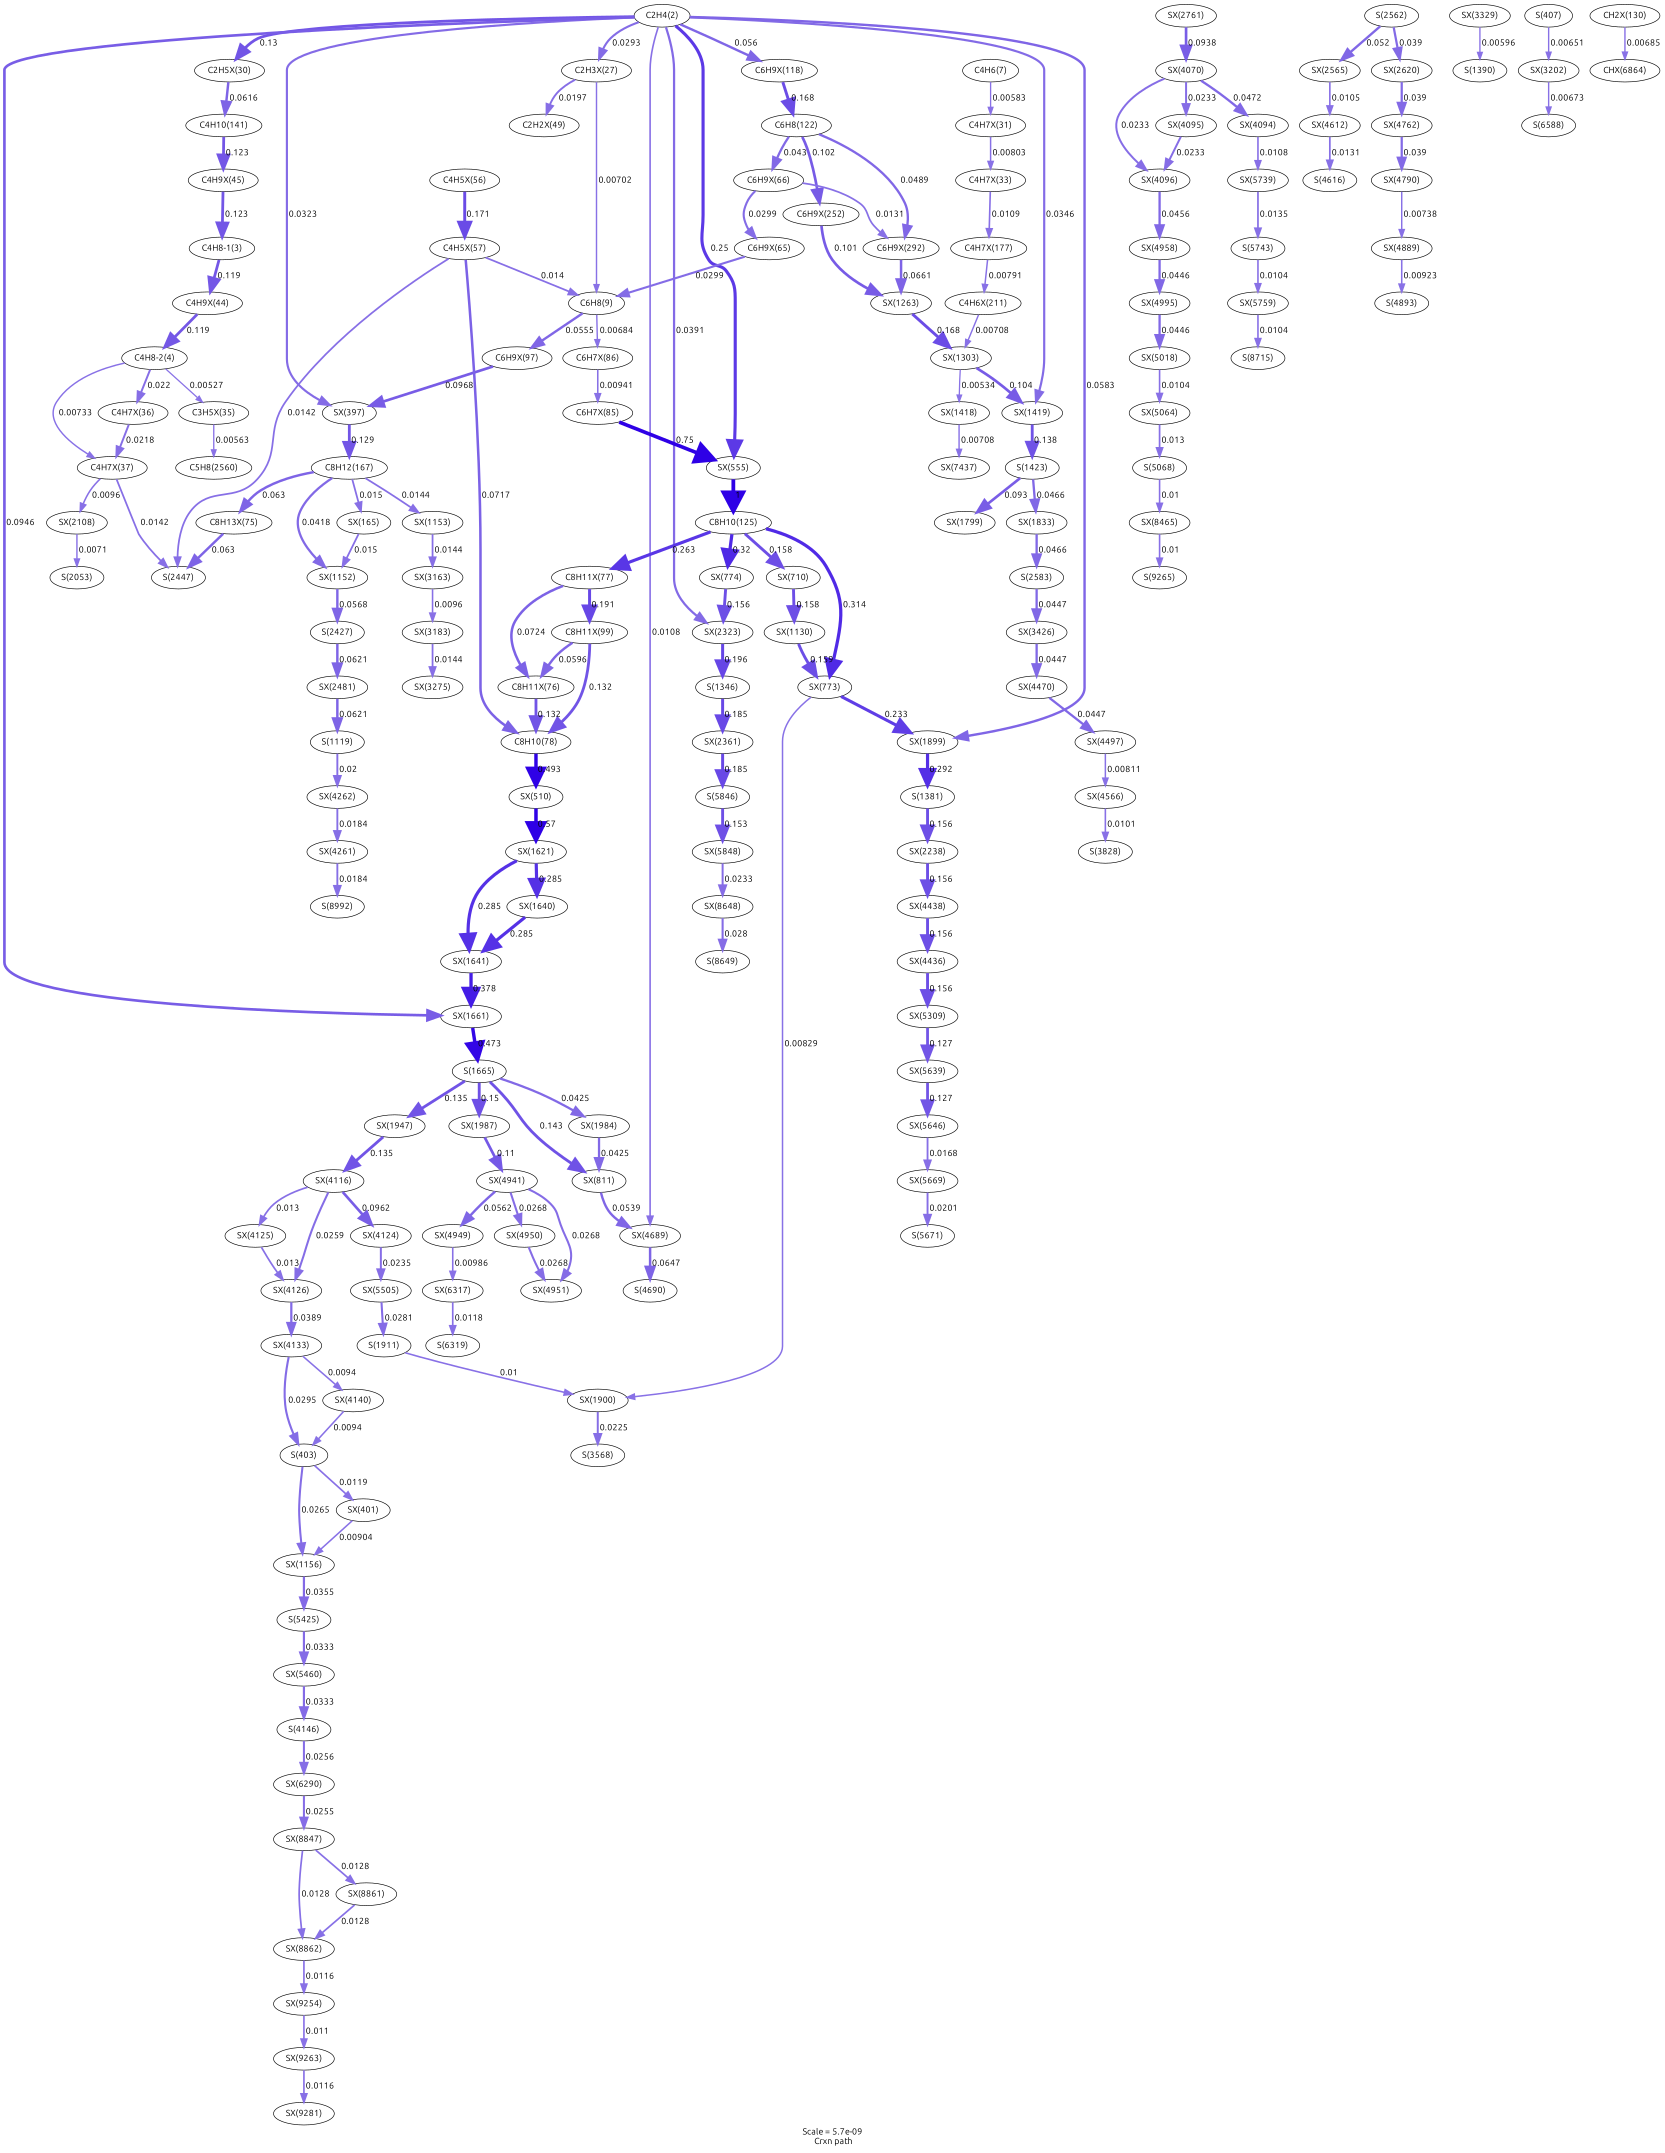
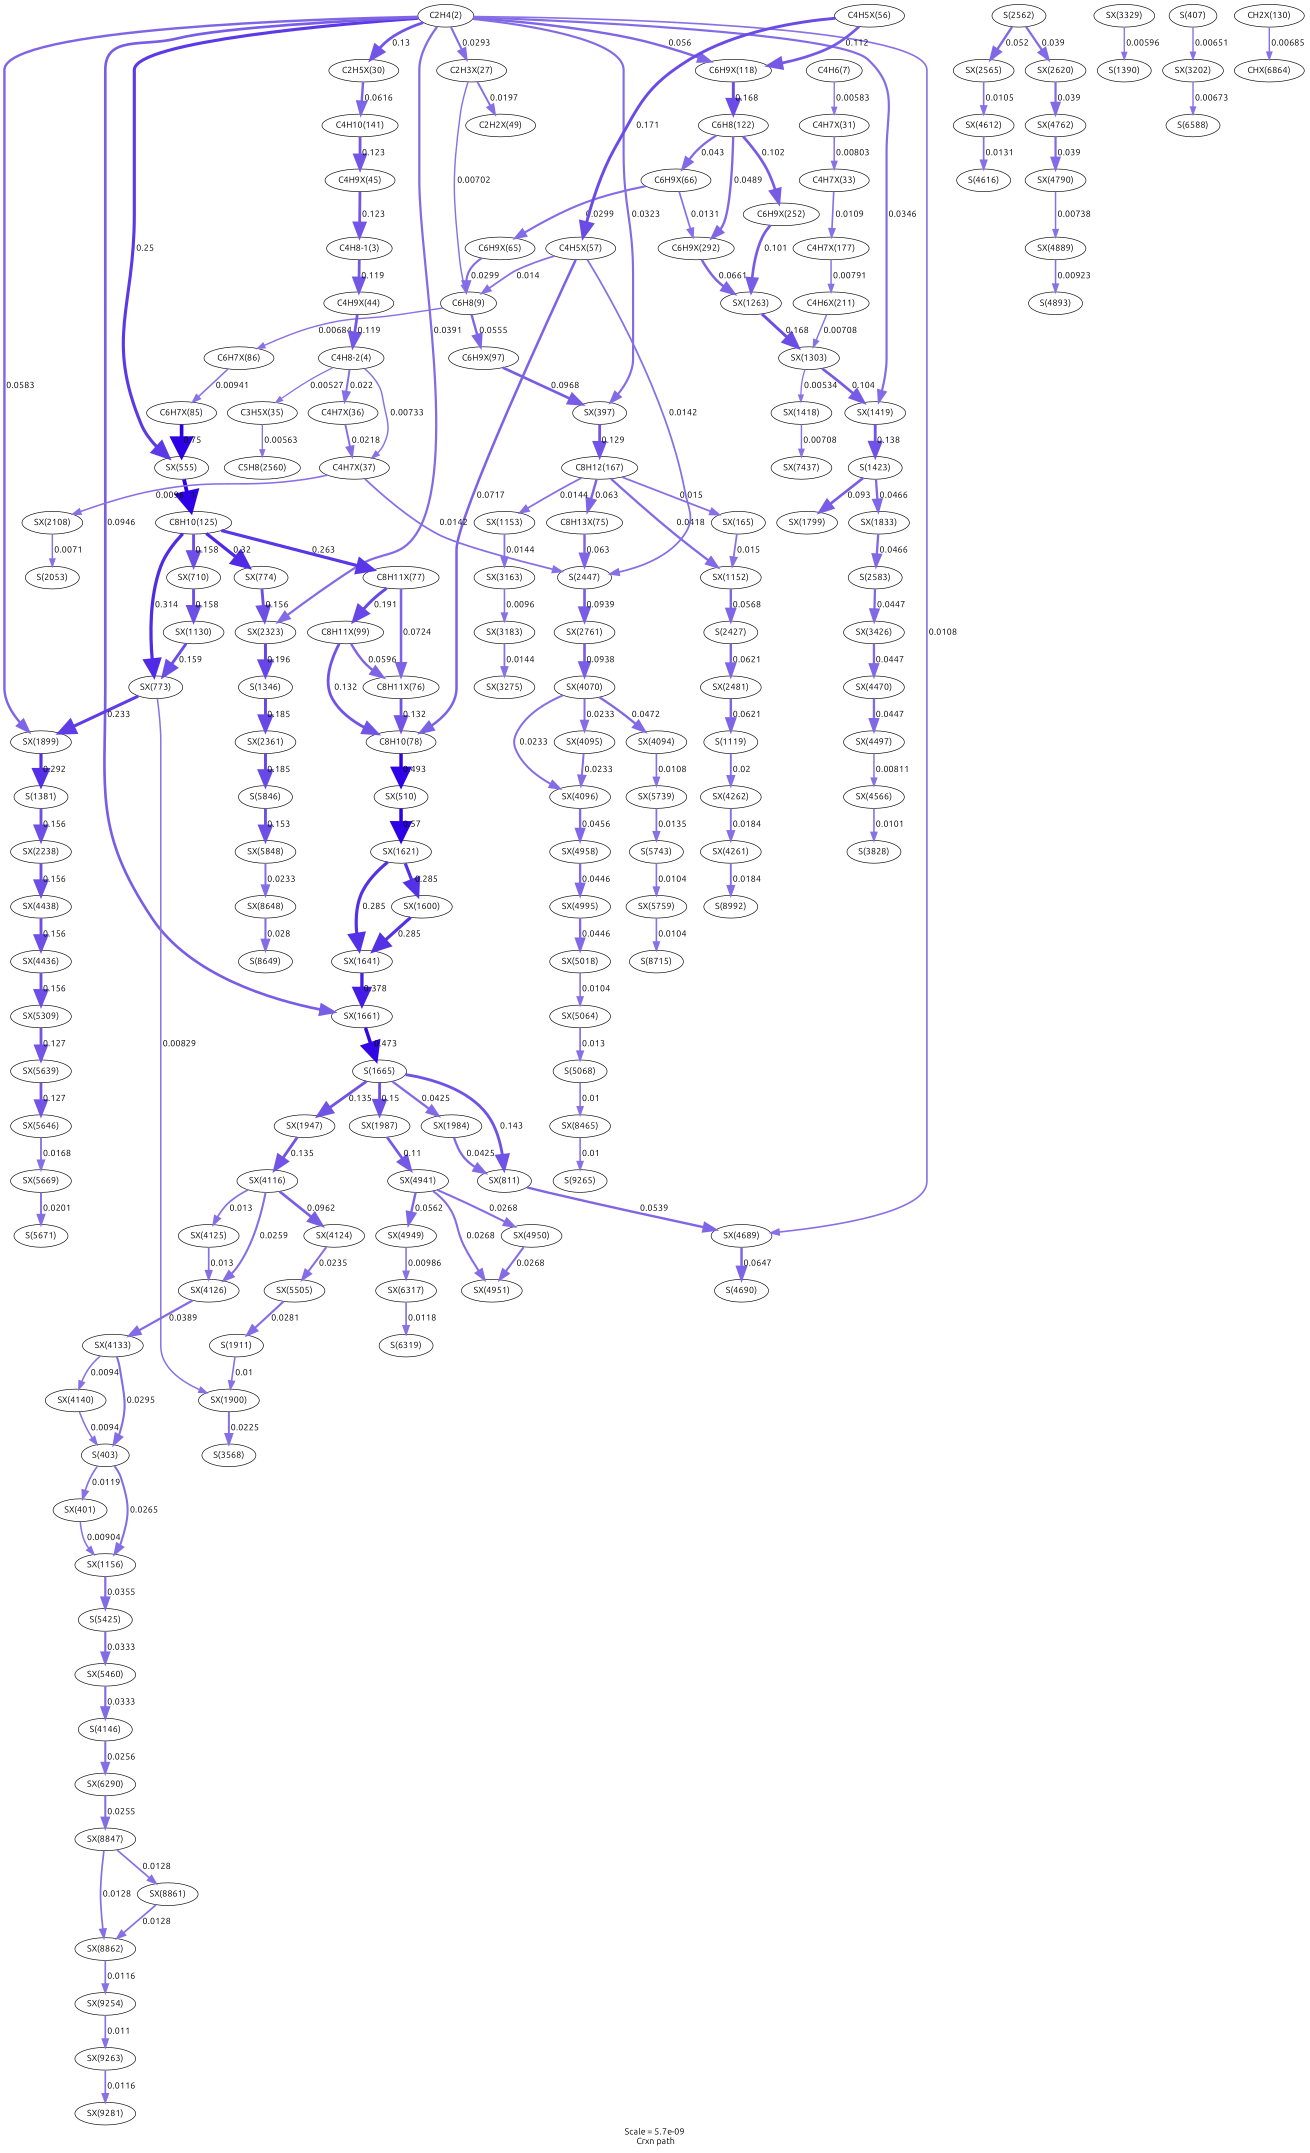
none -> (823, 51)
none -> (585, 598)
(537, 907) -> (422, 907)
